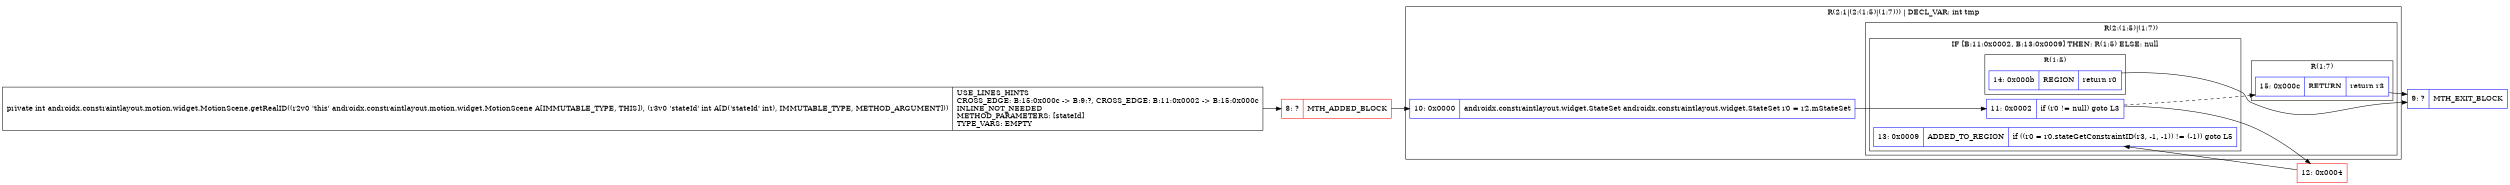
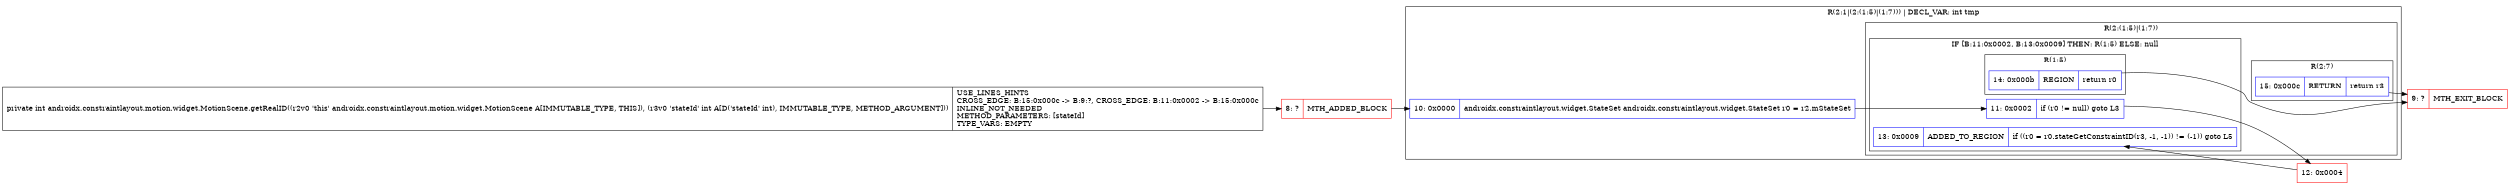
(2322, 67) -> (2322, 67)
(2457, 99) -> (2457, 99)
(2187, 101) -> none
